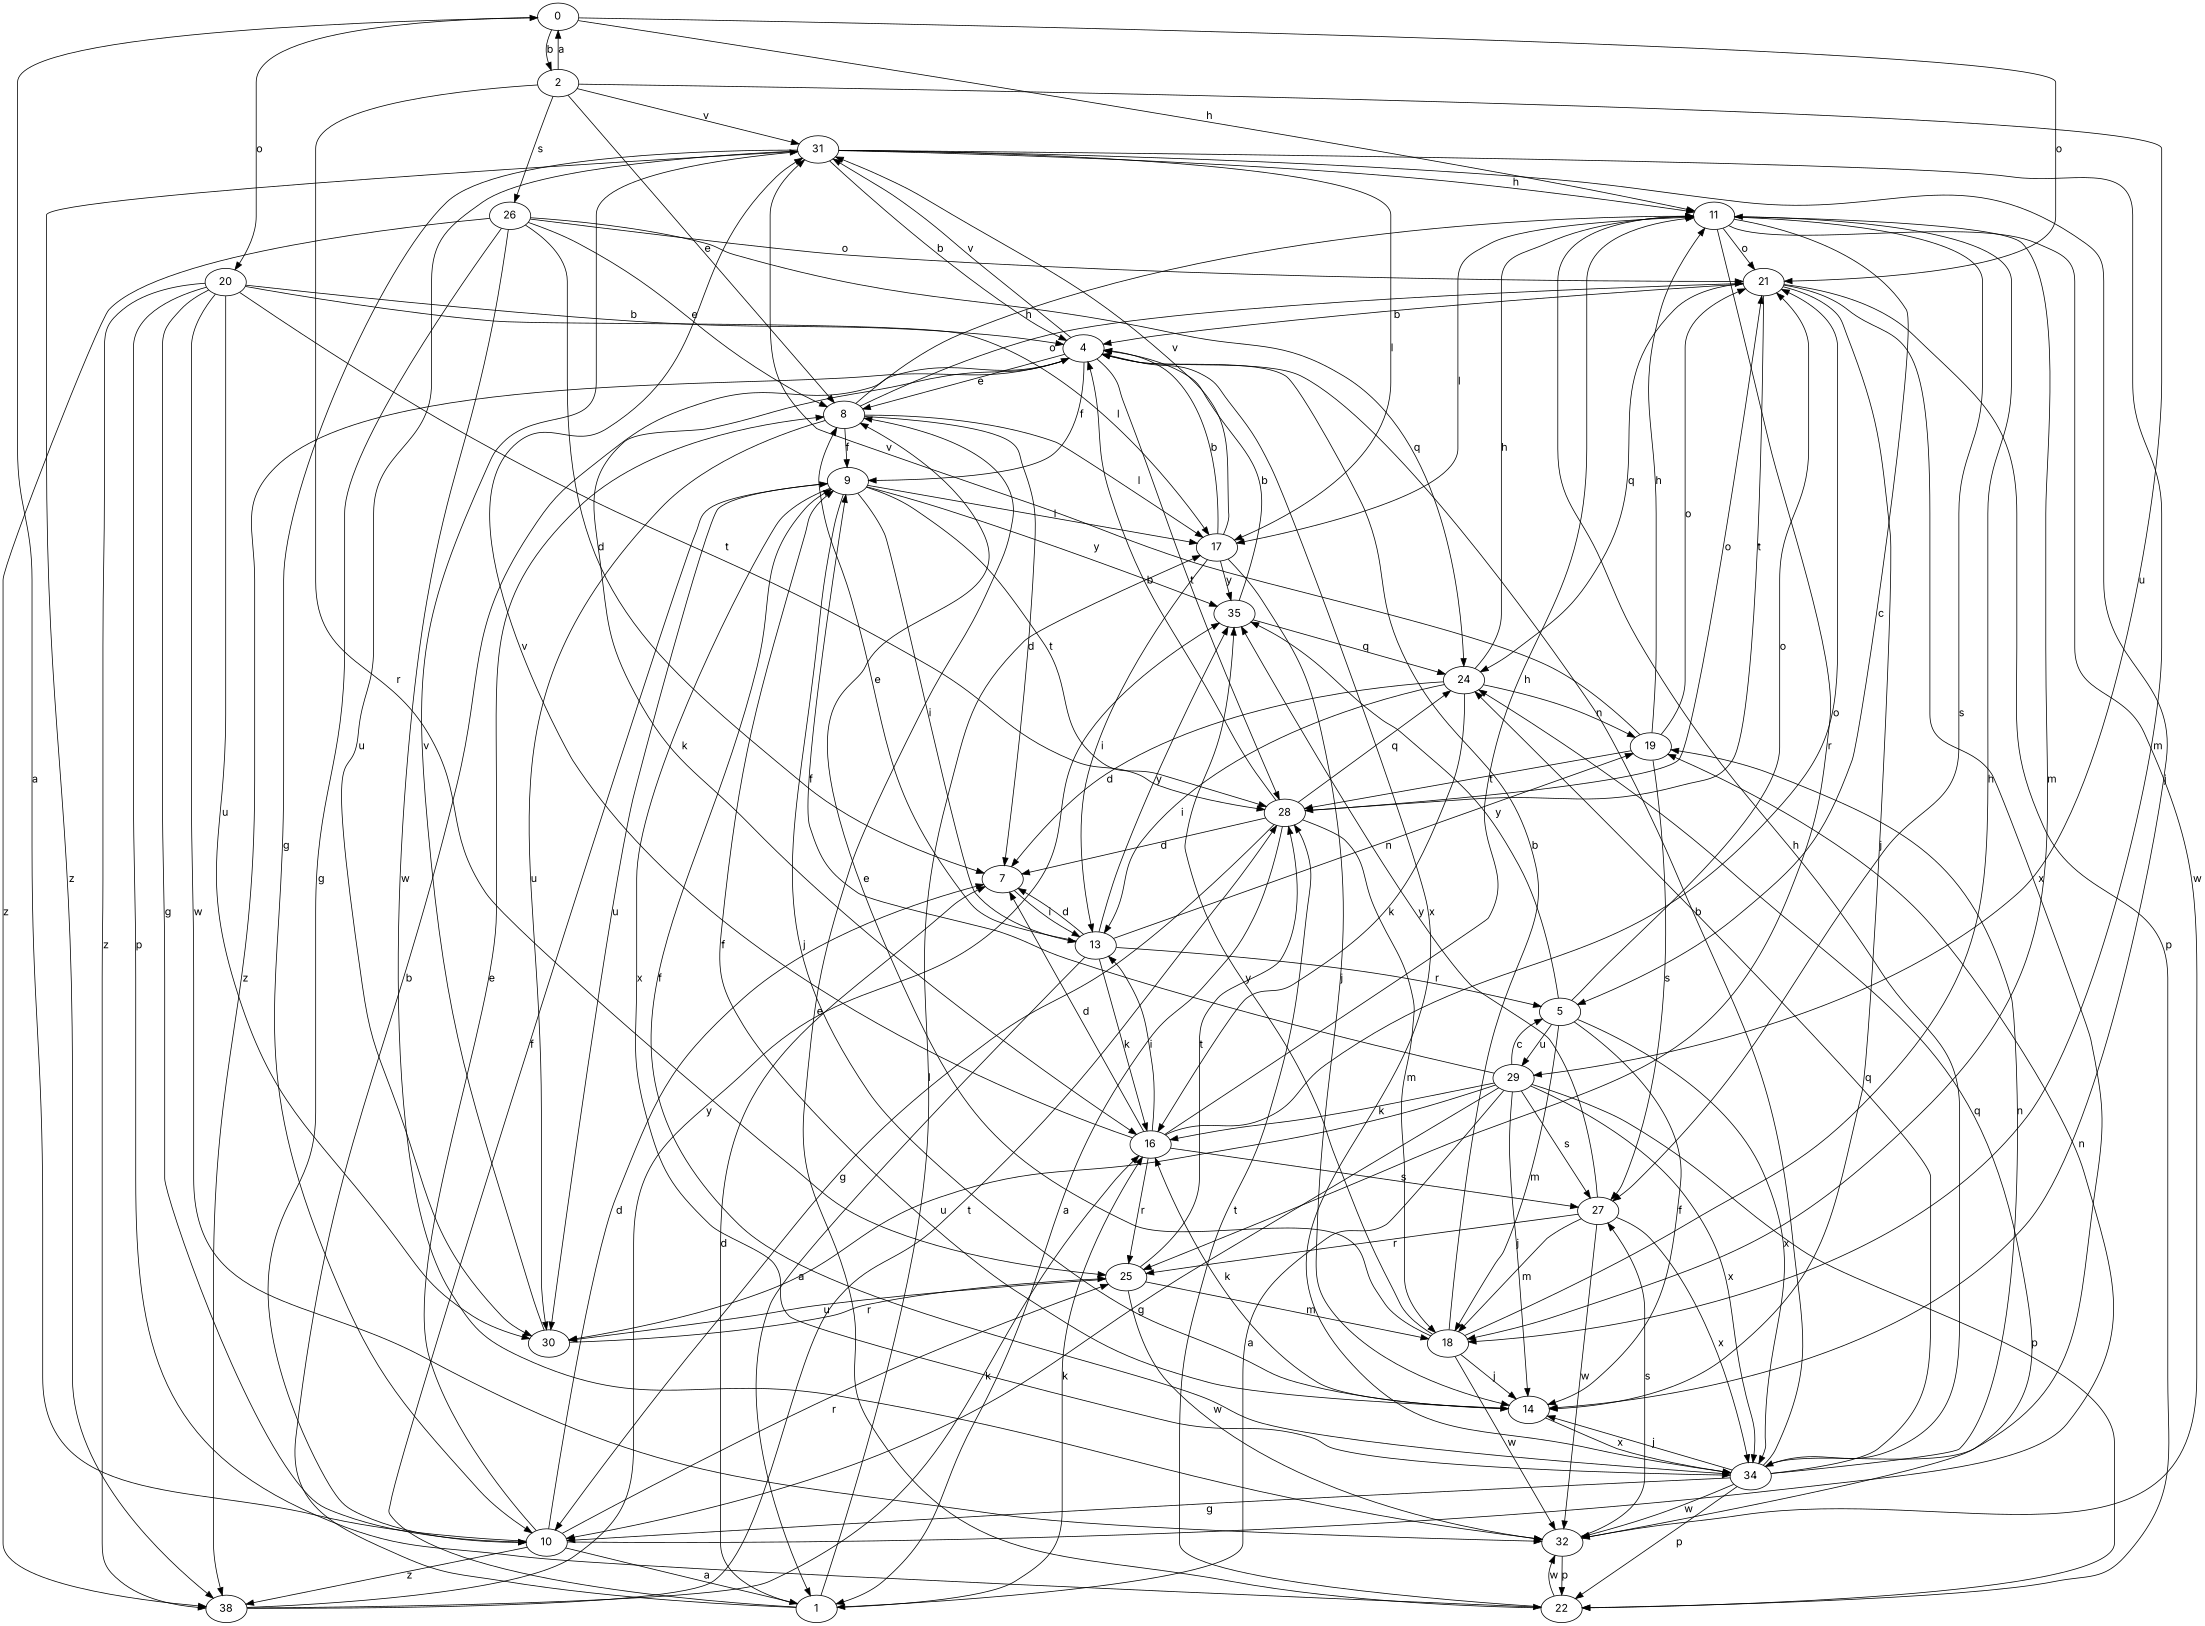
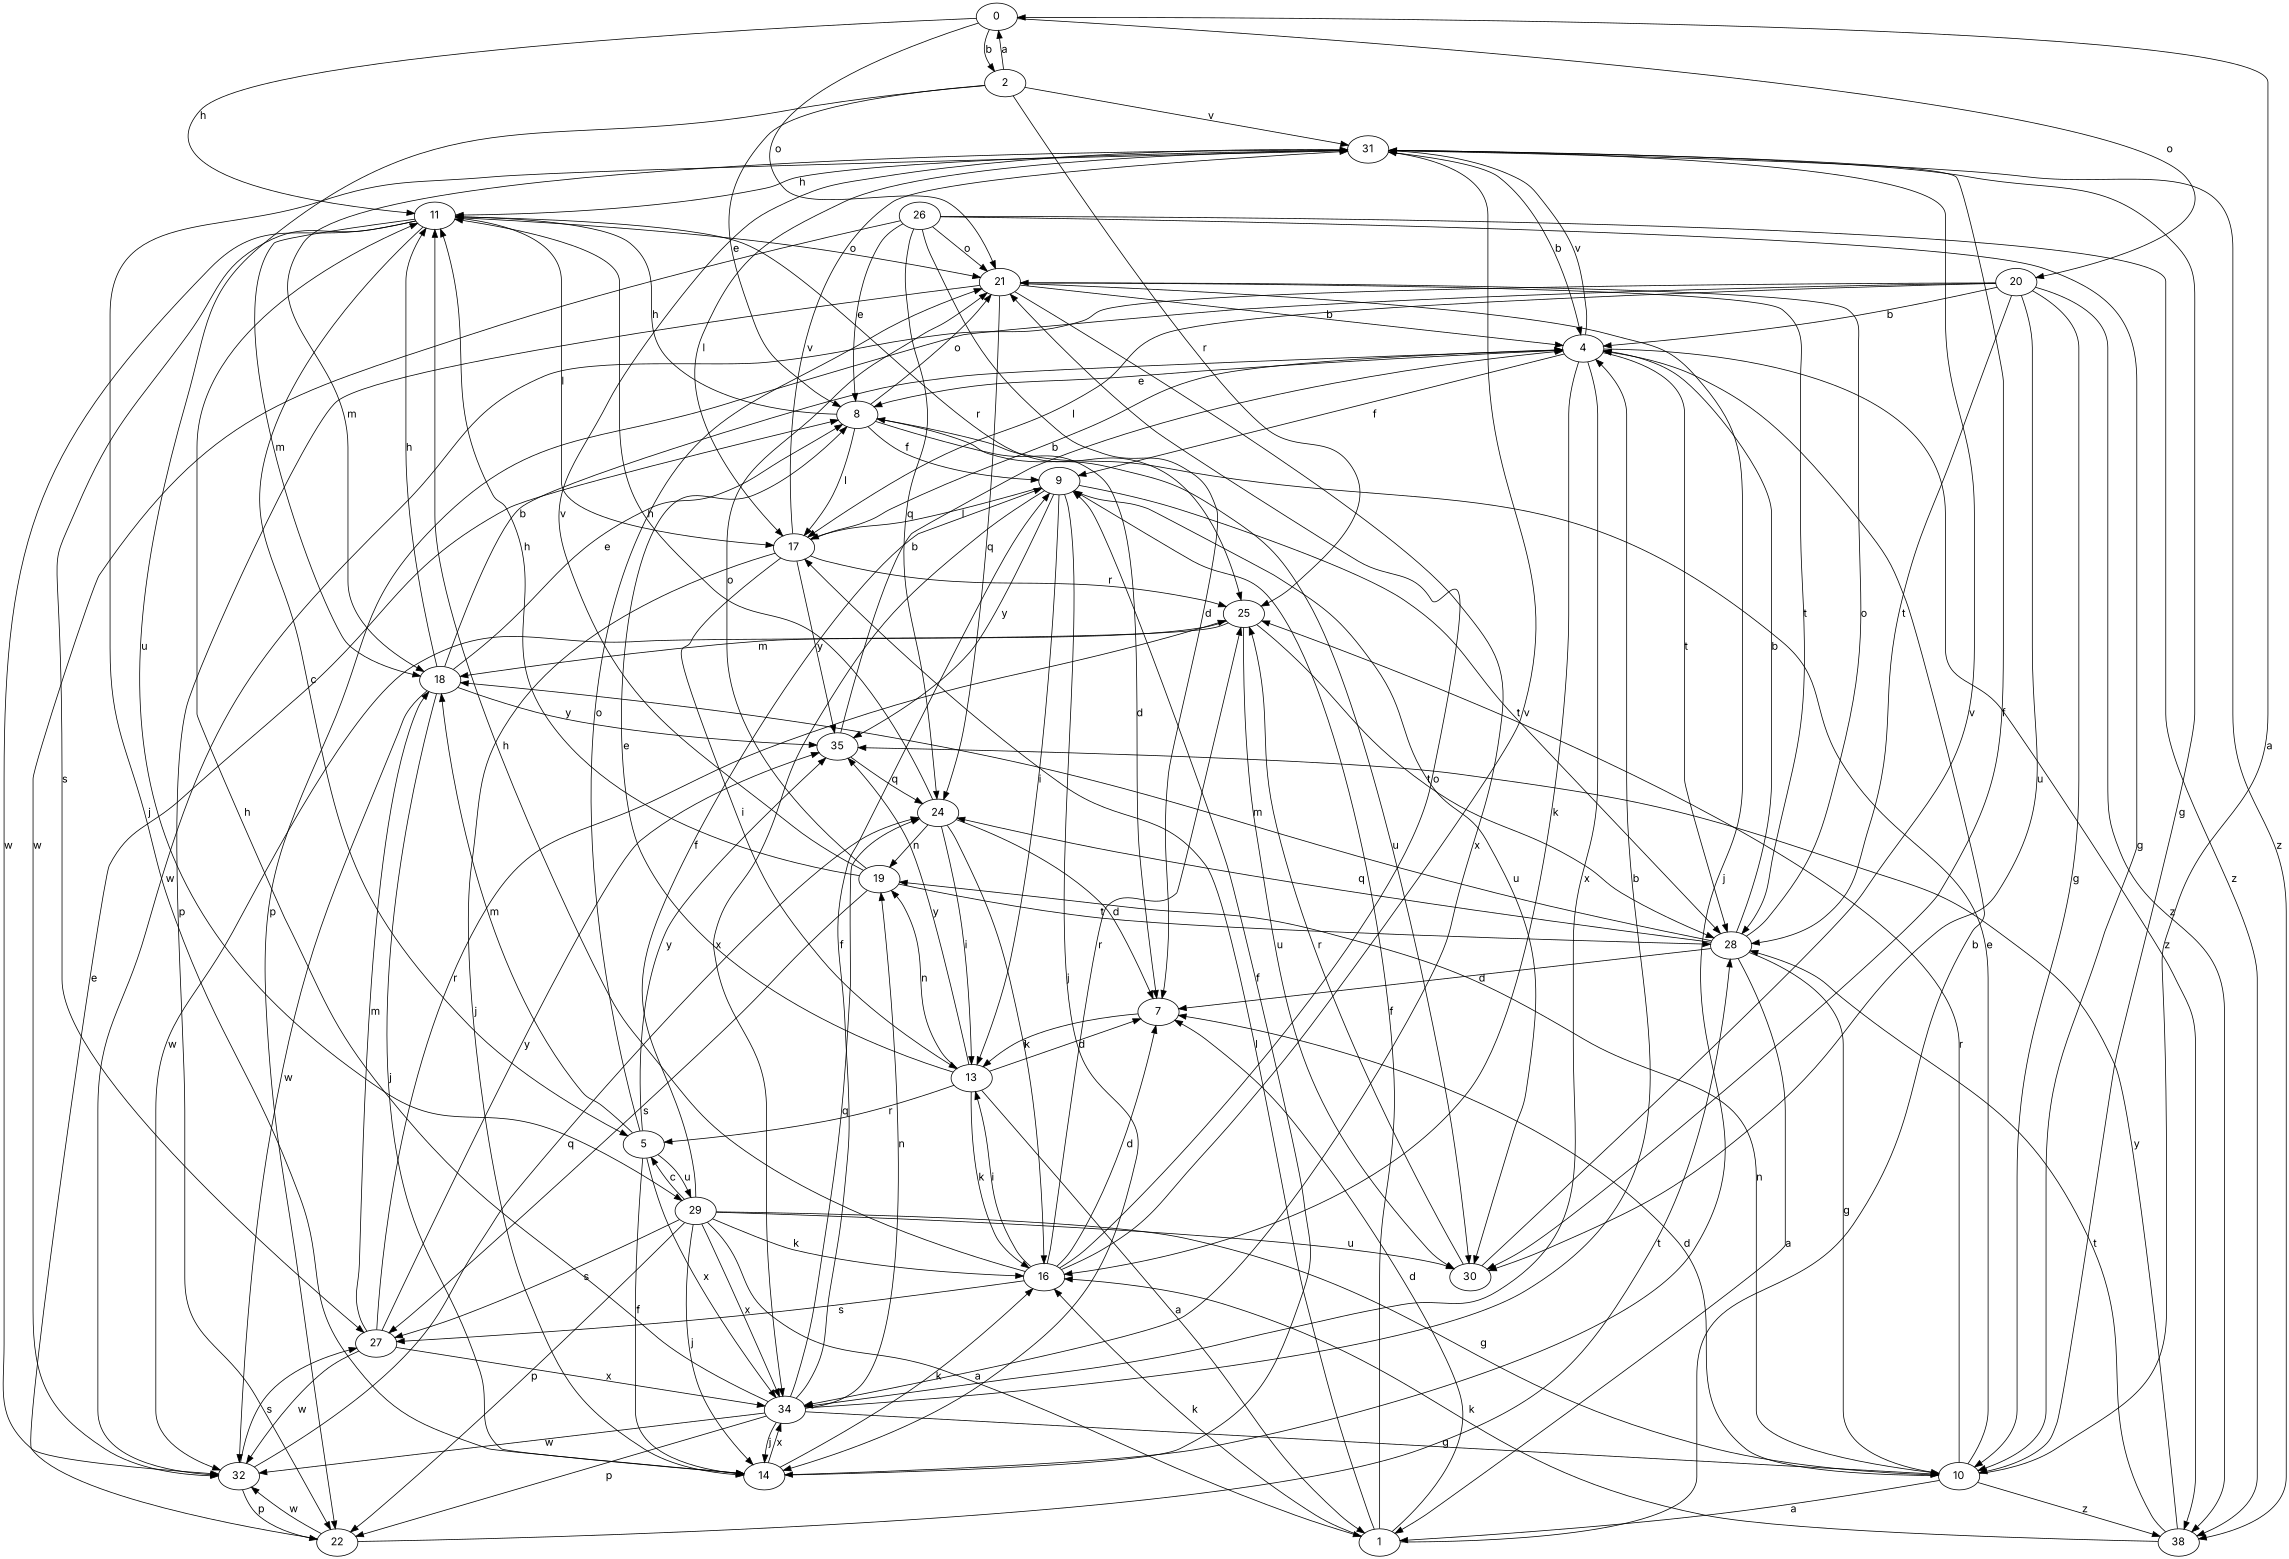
(535, 145) -> none
none -> (1004, 583)
(362, 746) -> (2004, 713)
